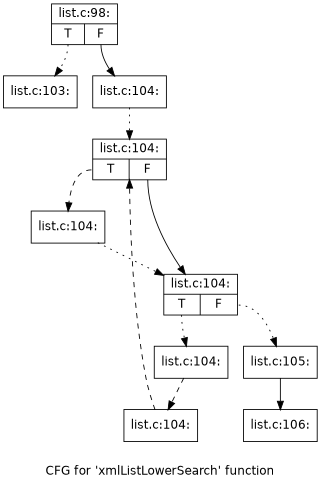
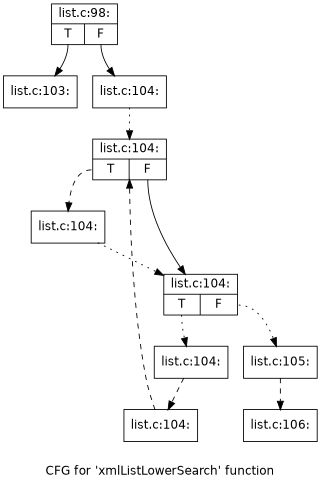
(66, 57) -> (66, 57)
(280, 390) -> (280, 390)
